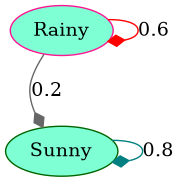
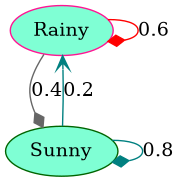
(47, 91) -> (47, 91)
none -> (63, 98)
